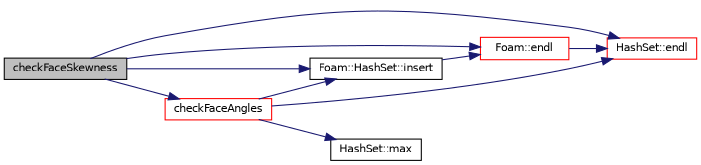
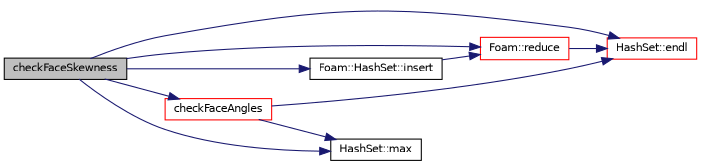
(525, 49) -> (525, 49)
(292, 90) -> none
none -> (192, 137)
